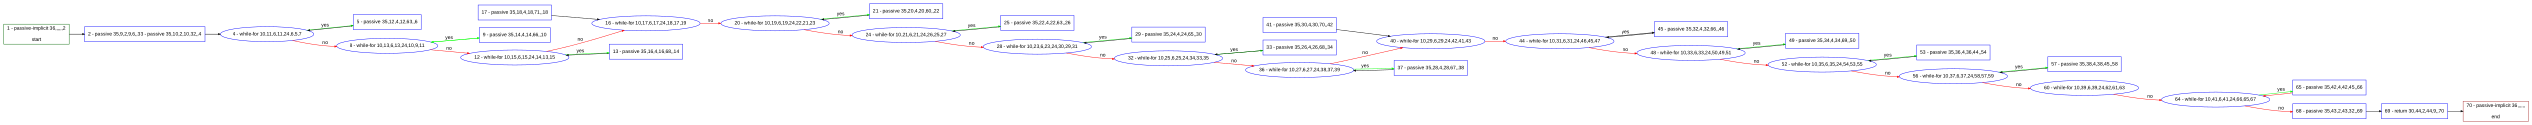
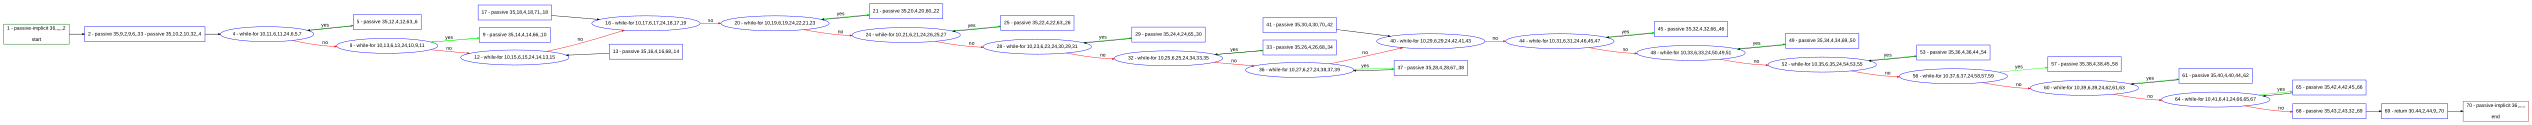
(1629, 35) -> (1629, 35)
(586, 54) -> none
(2025, 70) -> none
none -> (2216, 76)
(2279, 94) -> (2279, 94)
